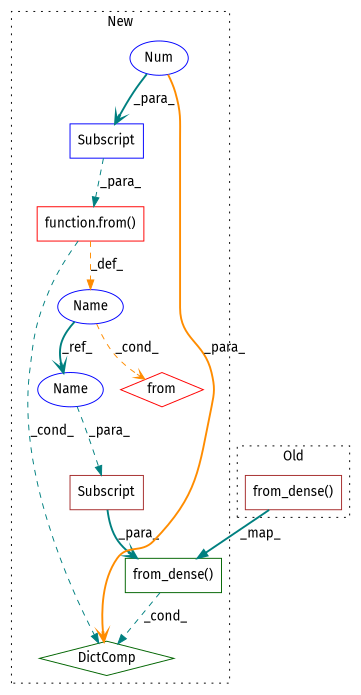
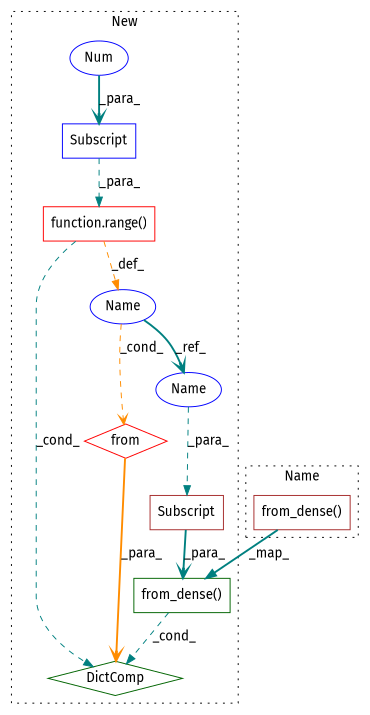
(91, 224) -> (99, 224)
(211, 369) -> (121, 555)
(293, 457) -> (302, 477)
